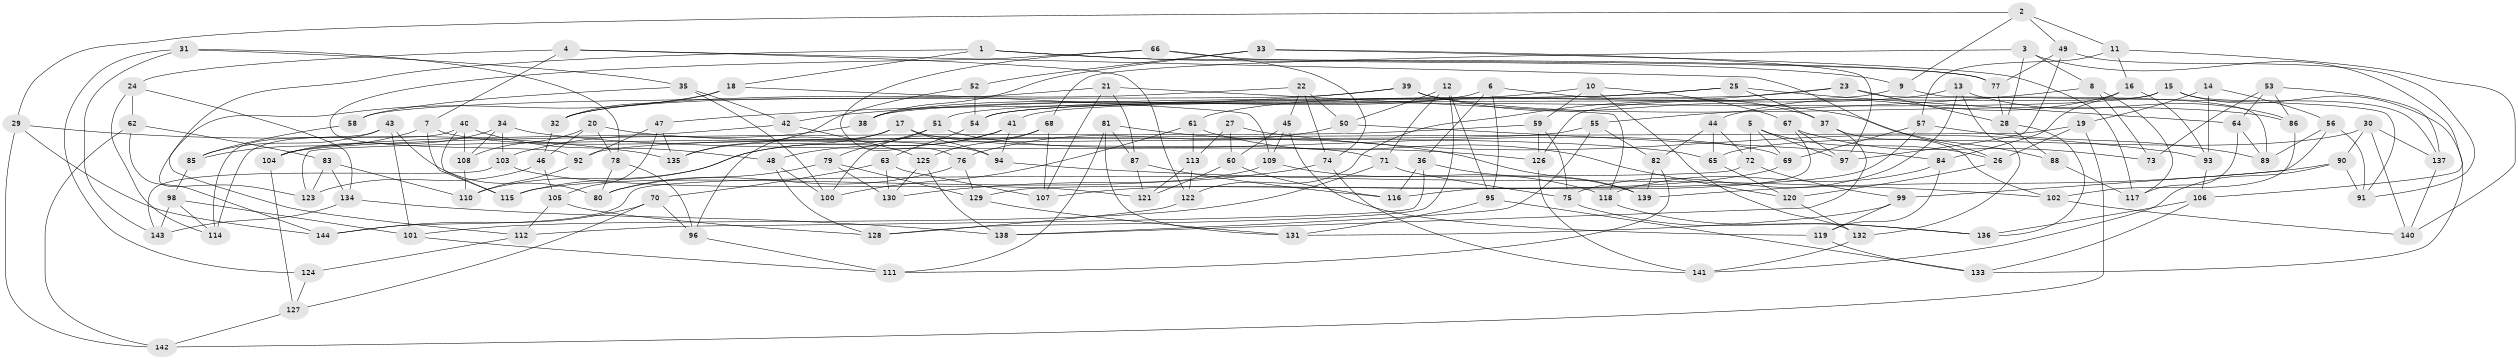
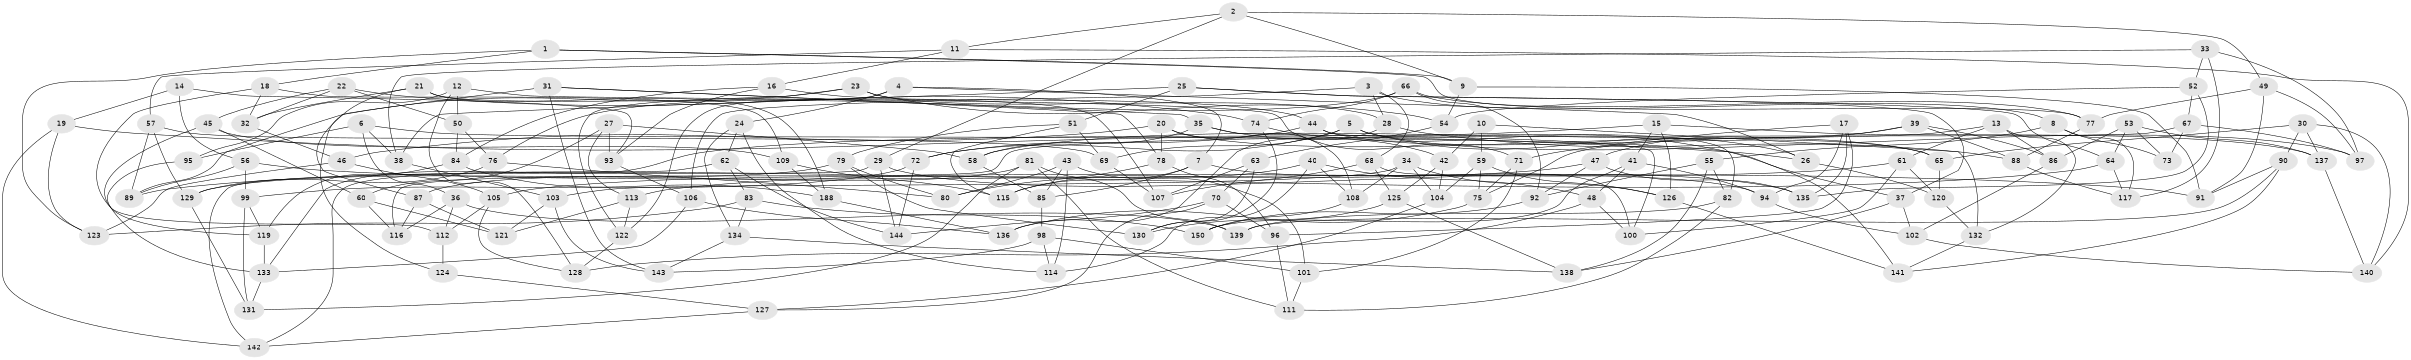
(1692, 97) -> (2190, 105)
(2000, 105) -> (2054, 142)
none -> (792, 139)
(466, 198) -> (1198, 236)
(1606, 198) -> (827, 198)
(1350, 227) -> (257, 292)
